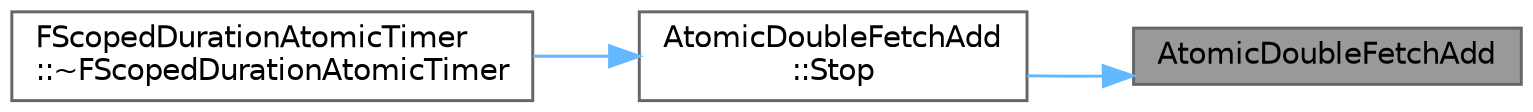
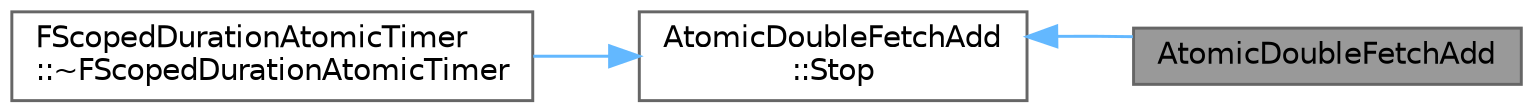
(1065, 76) -> (1095, 36)
